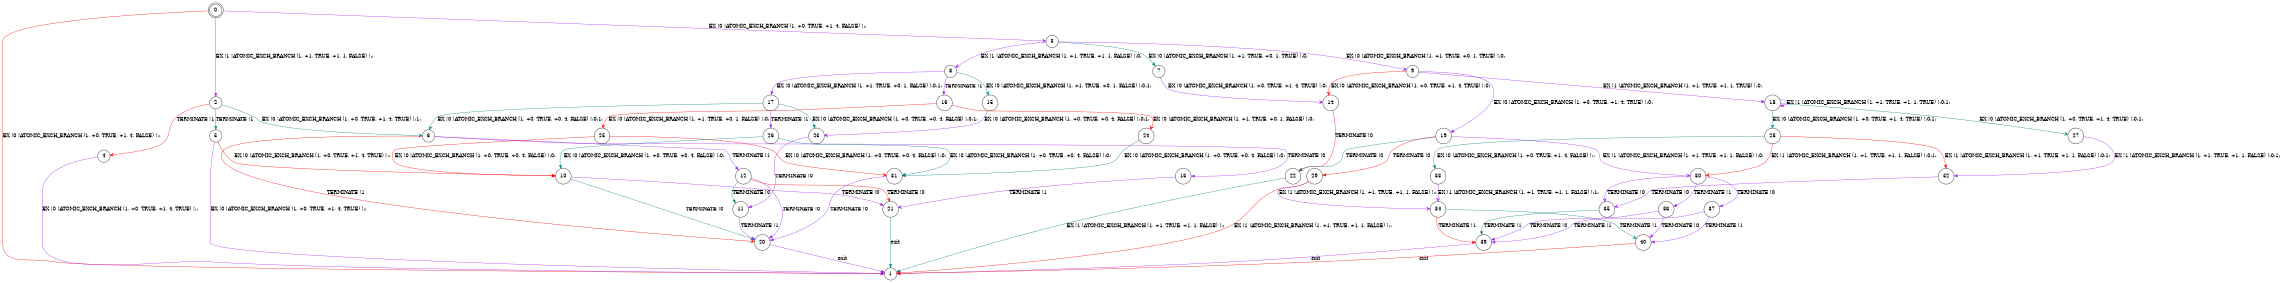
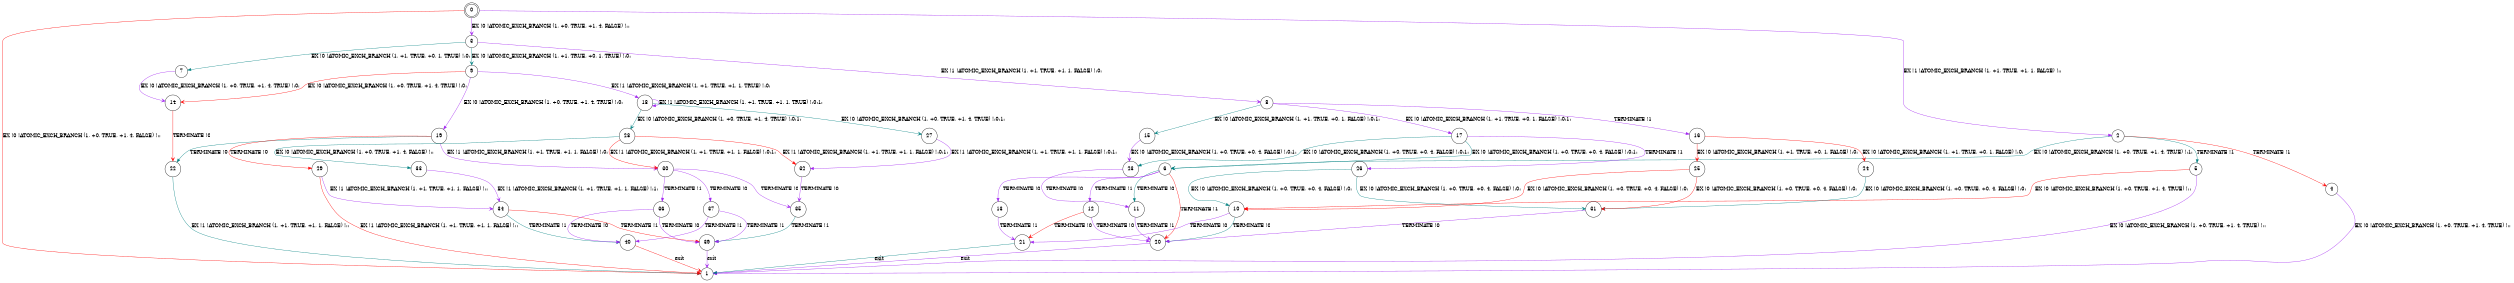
(1231, 48) -> (472, 55)
(732, 190) -> (1140, 179)
